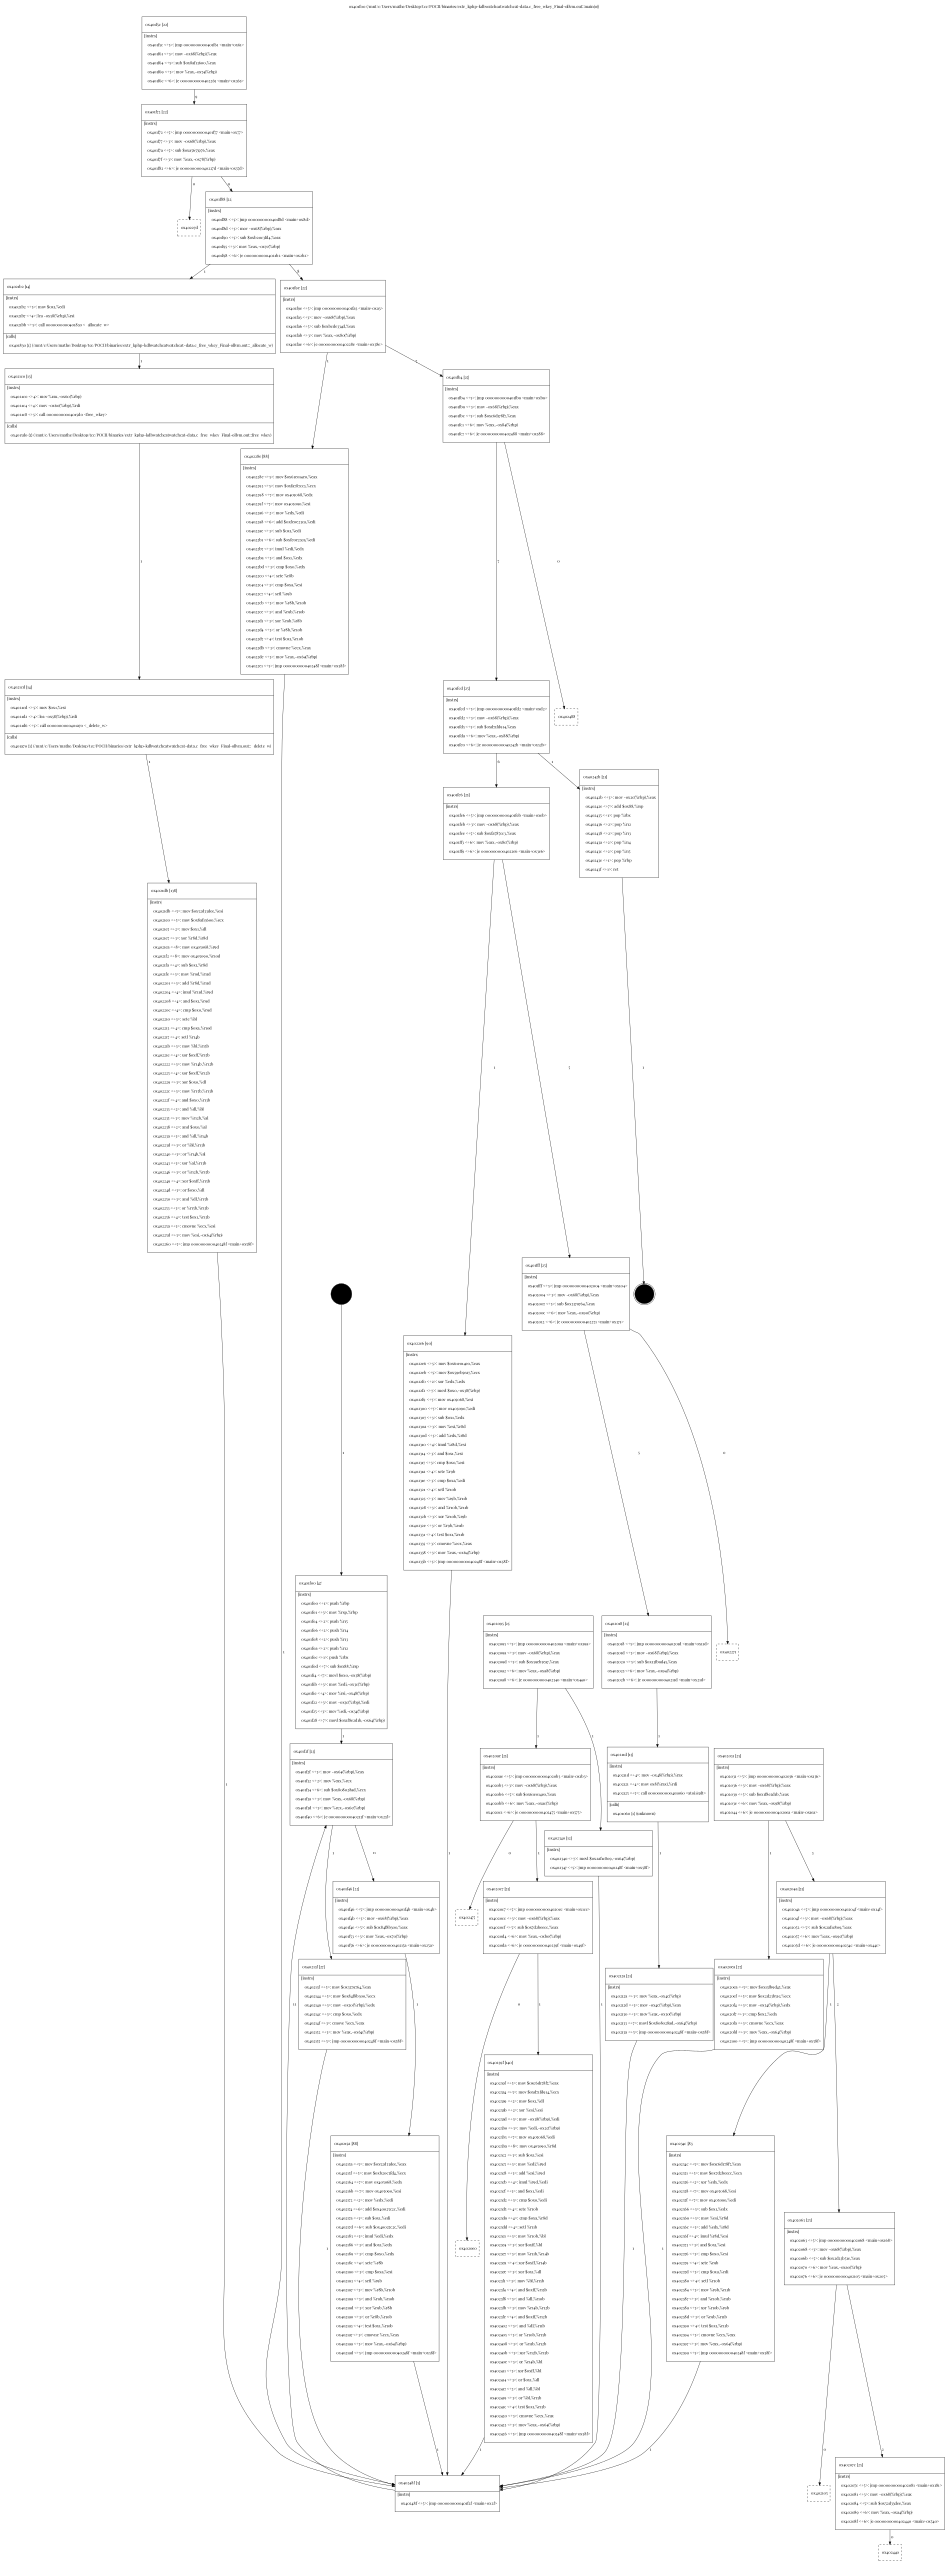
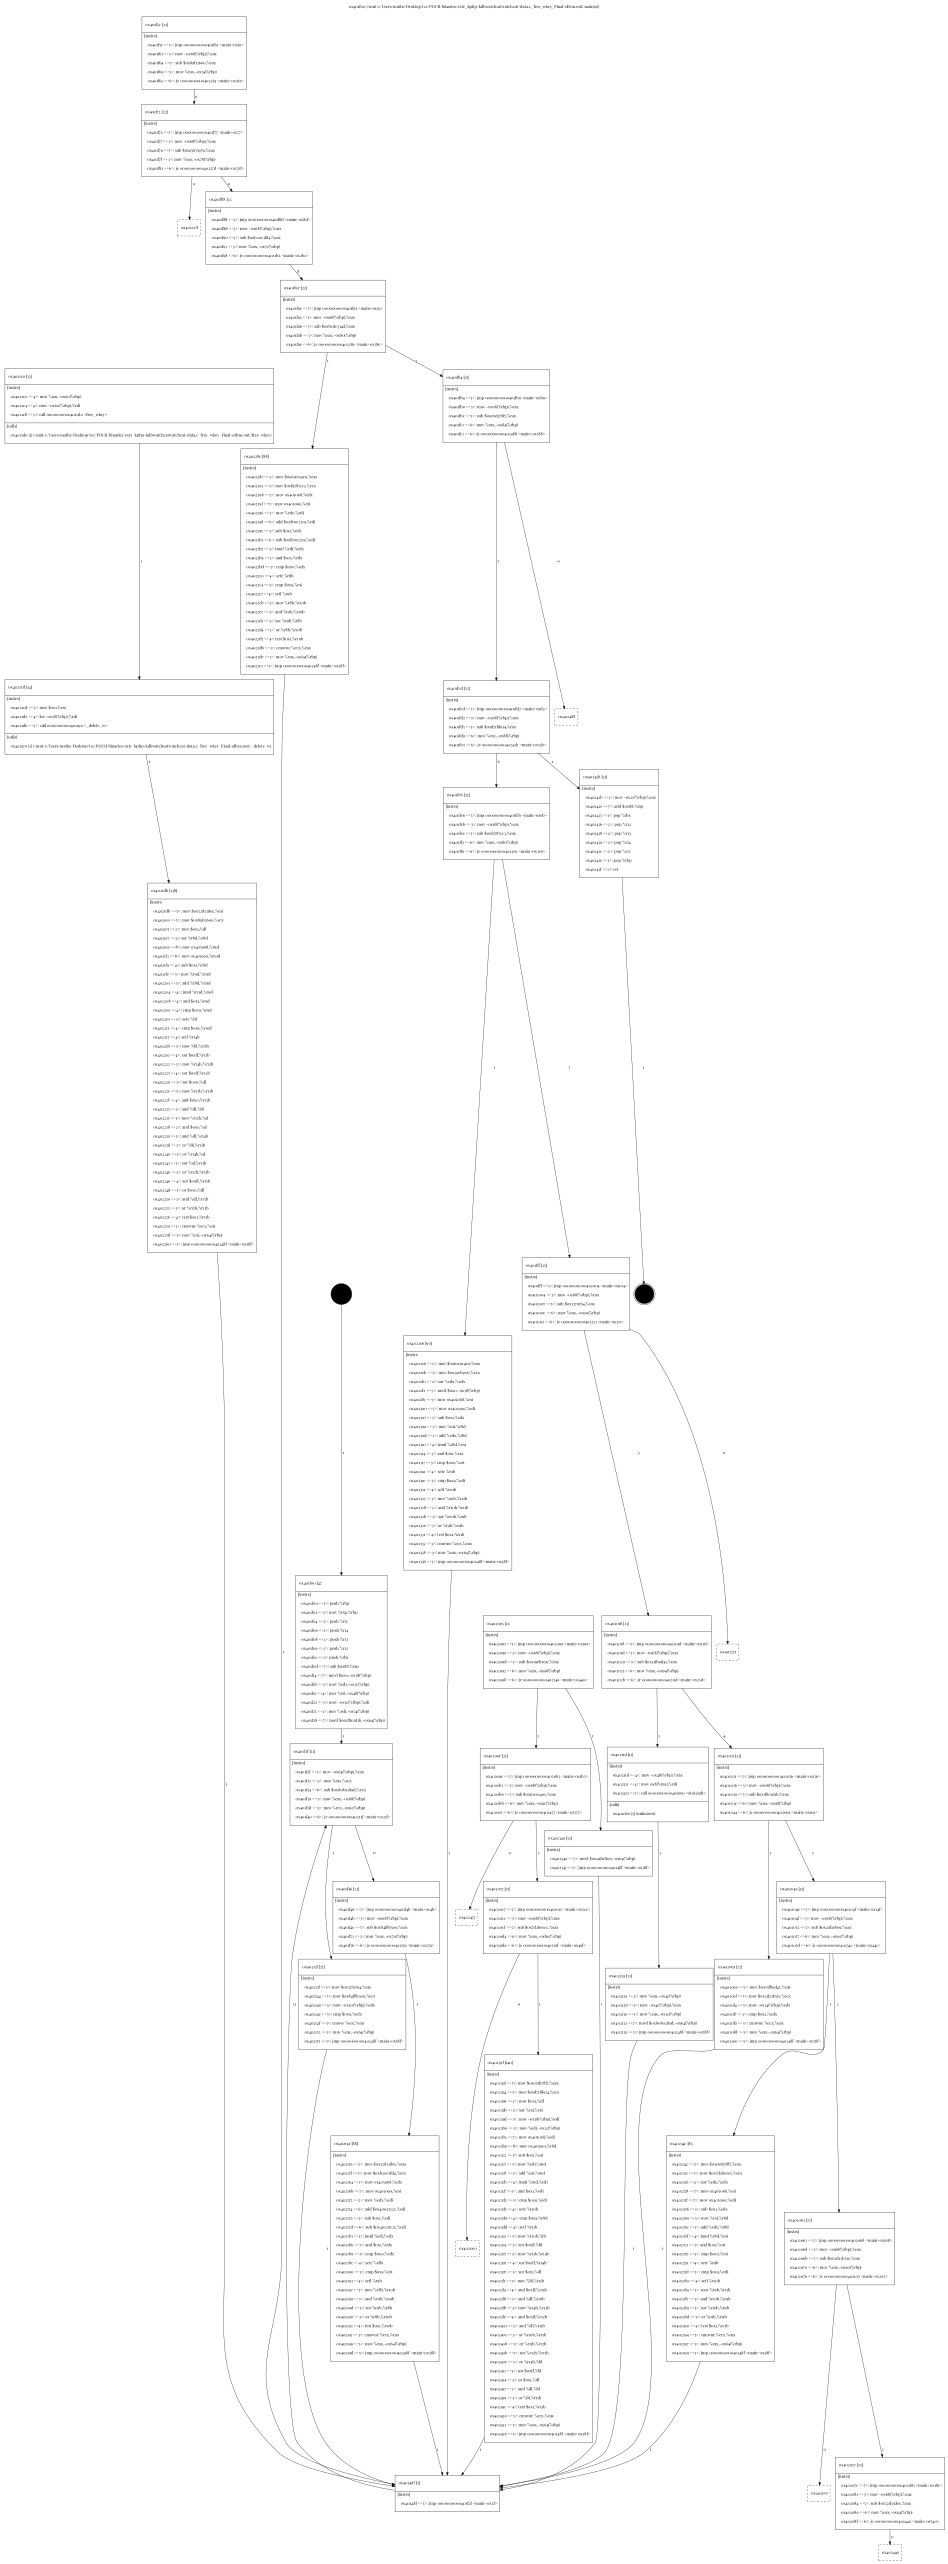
(139, 316) -> none
none -> (705, 1718)
